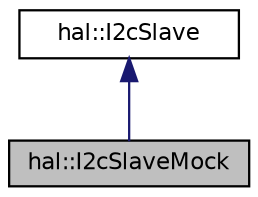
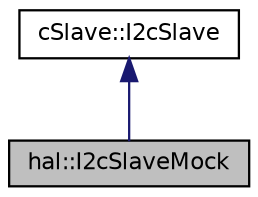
(129, 34) -> (129, 34)
